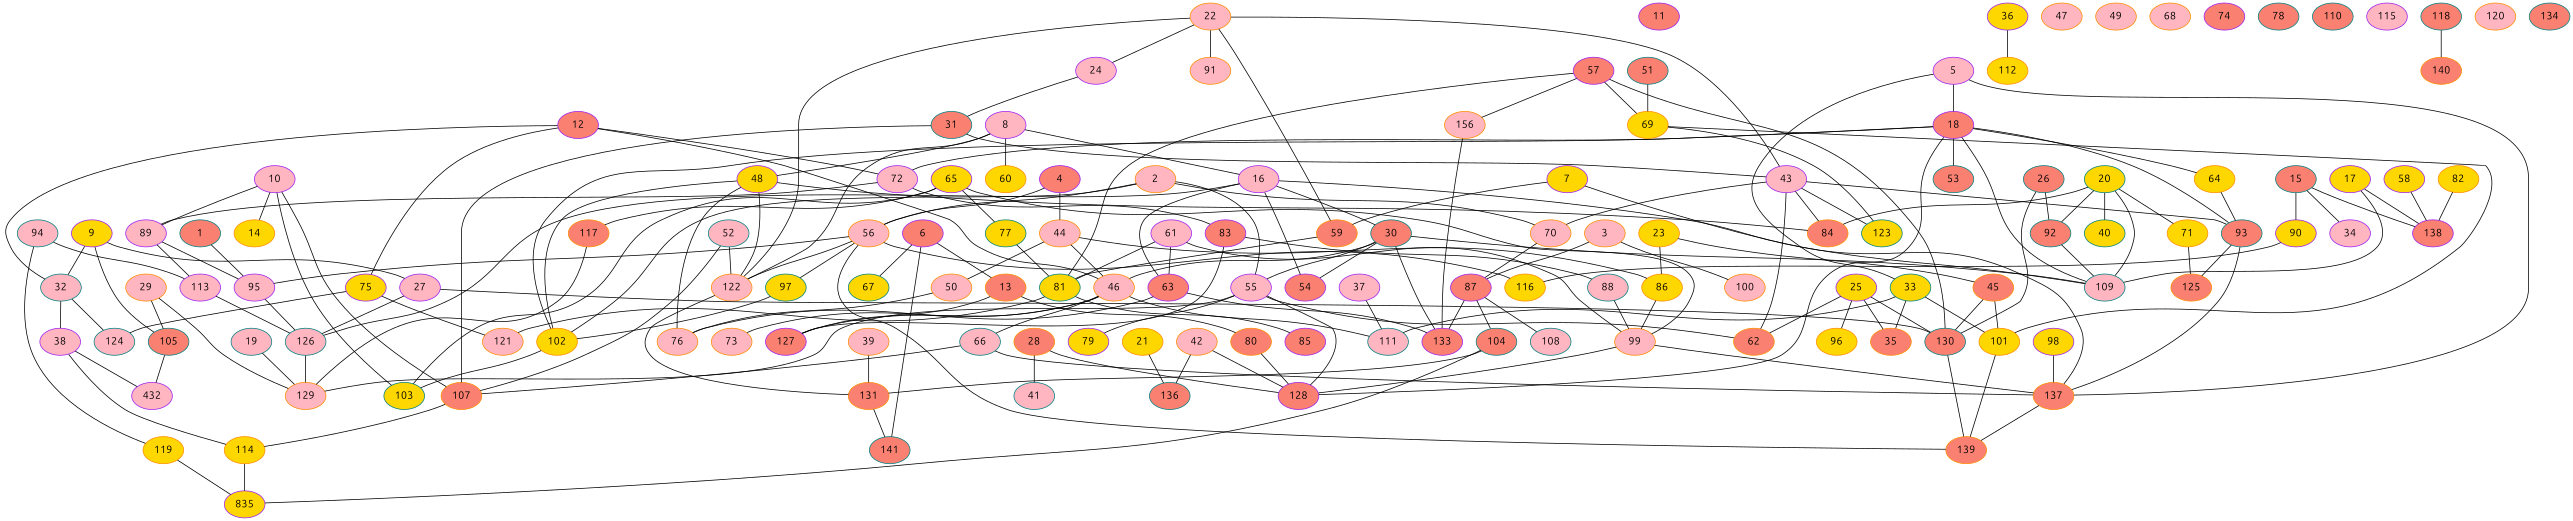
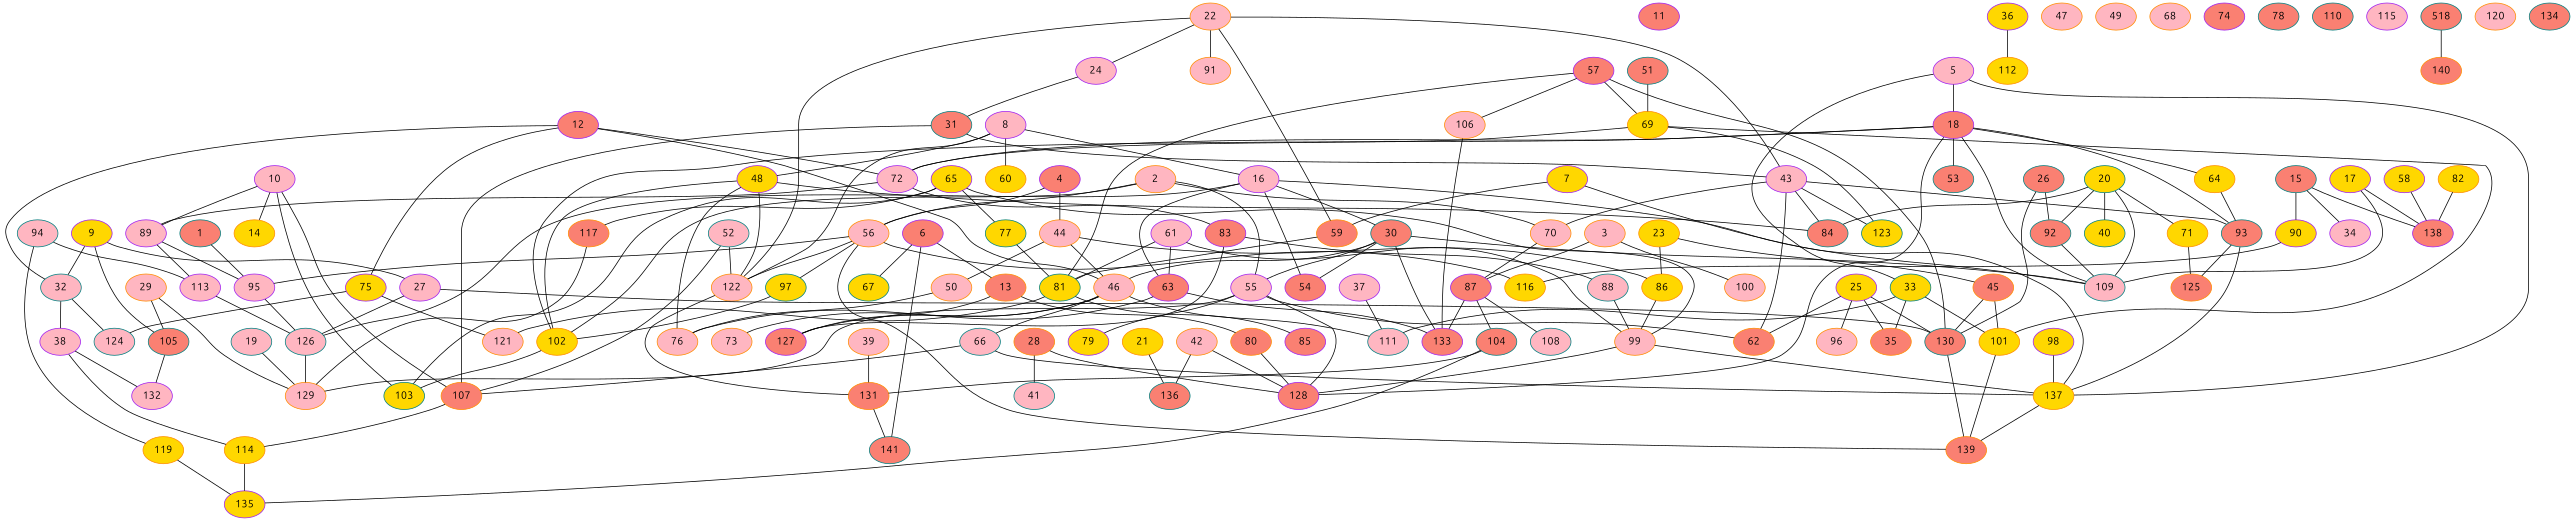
(2441, 17) -> (2441, 17)
(1465, 125) -> (1465, 125)
none -> (1269, 143)
(1828, 233) -> (1828, 233)
(1837, 342) -> (1837, 342)
(152, 396) -> (152, 396)
(2054, 396) -> (2054, 396)
(245, 504) -> (245, 504)
